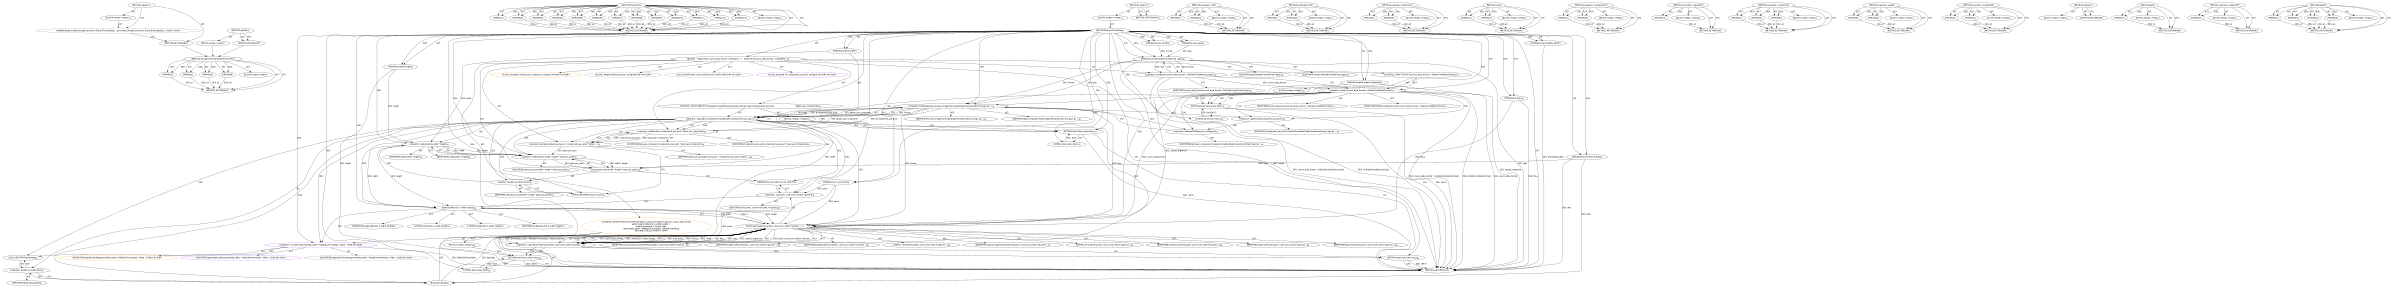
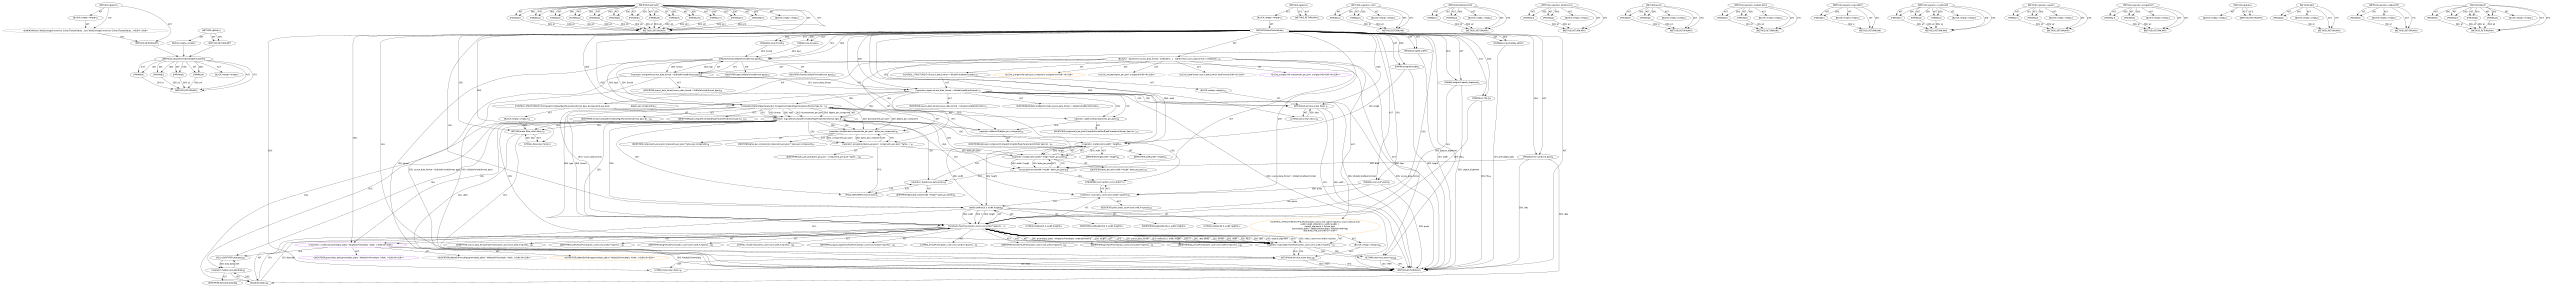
none -> (1437, 91)
(23, 264) -> (228, 264)
